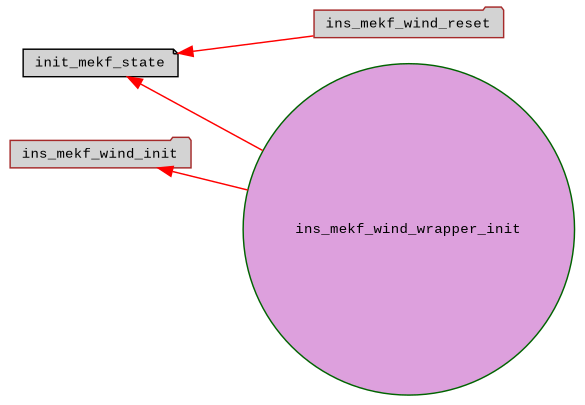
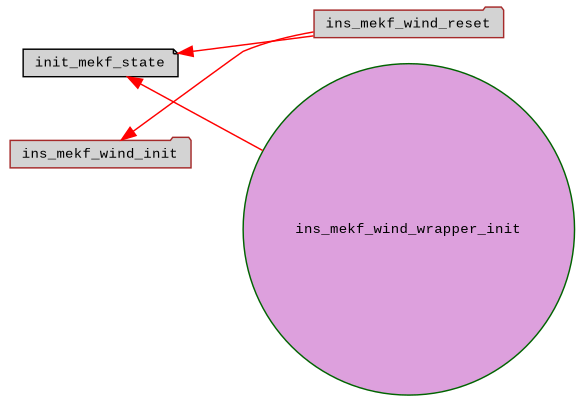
(210, 181) -> (218, 70)
